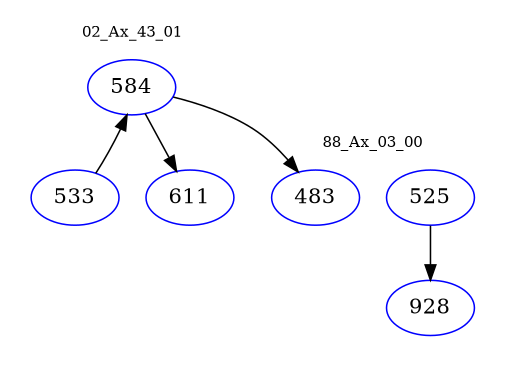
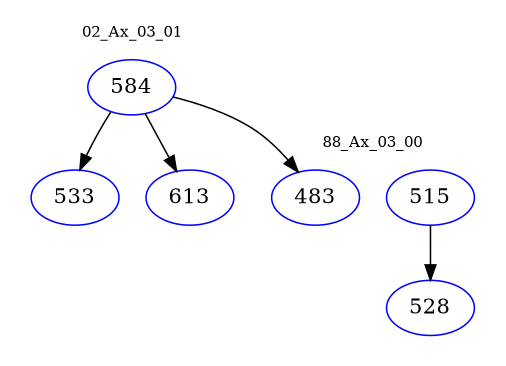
(133, 33) -> (133, 33)
(109, 152) -> (98, 134)
(190, 198) -> (190, 198)
(430, 198) -> (430, 198)
(430, 308) -> (430, 308)
